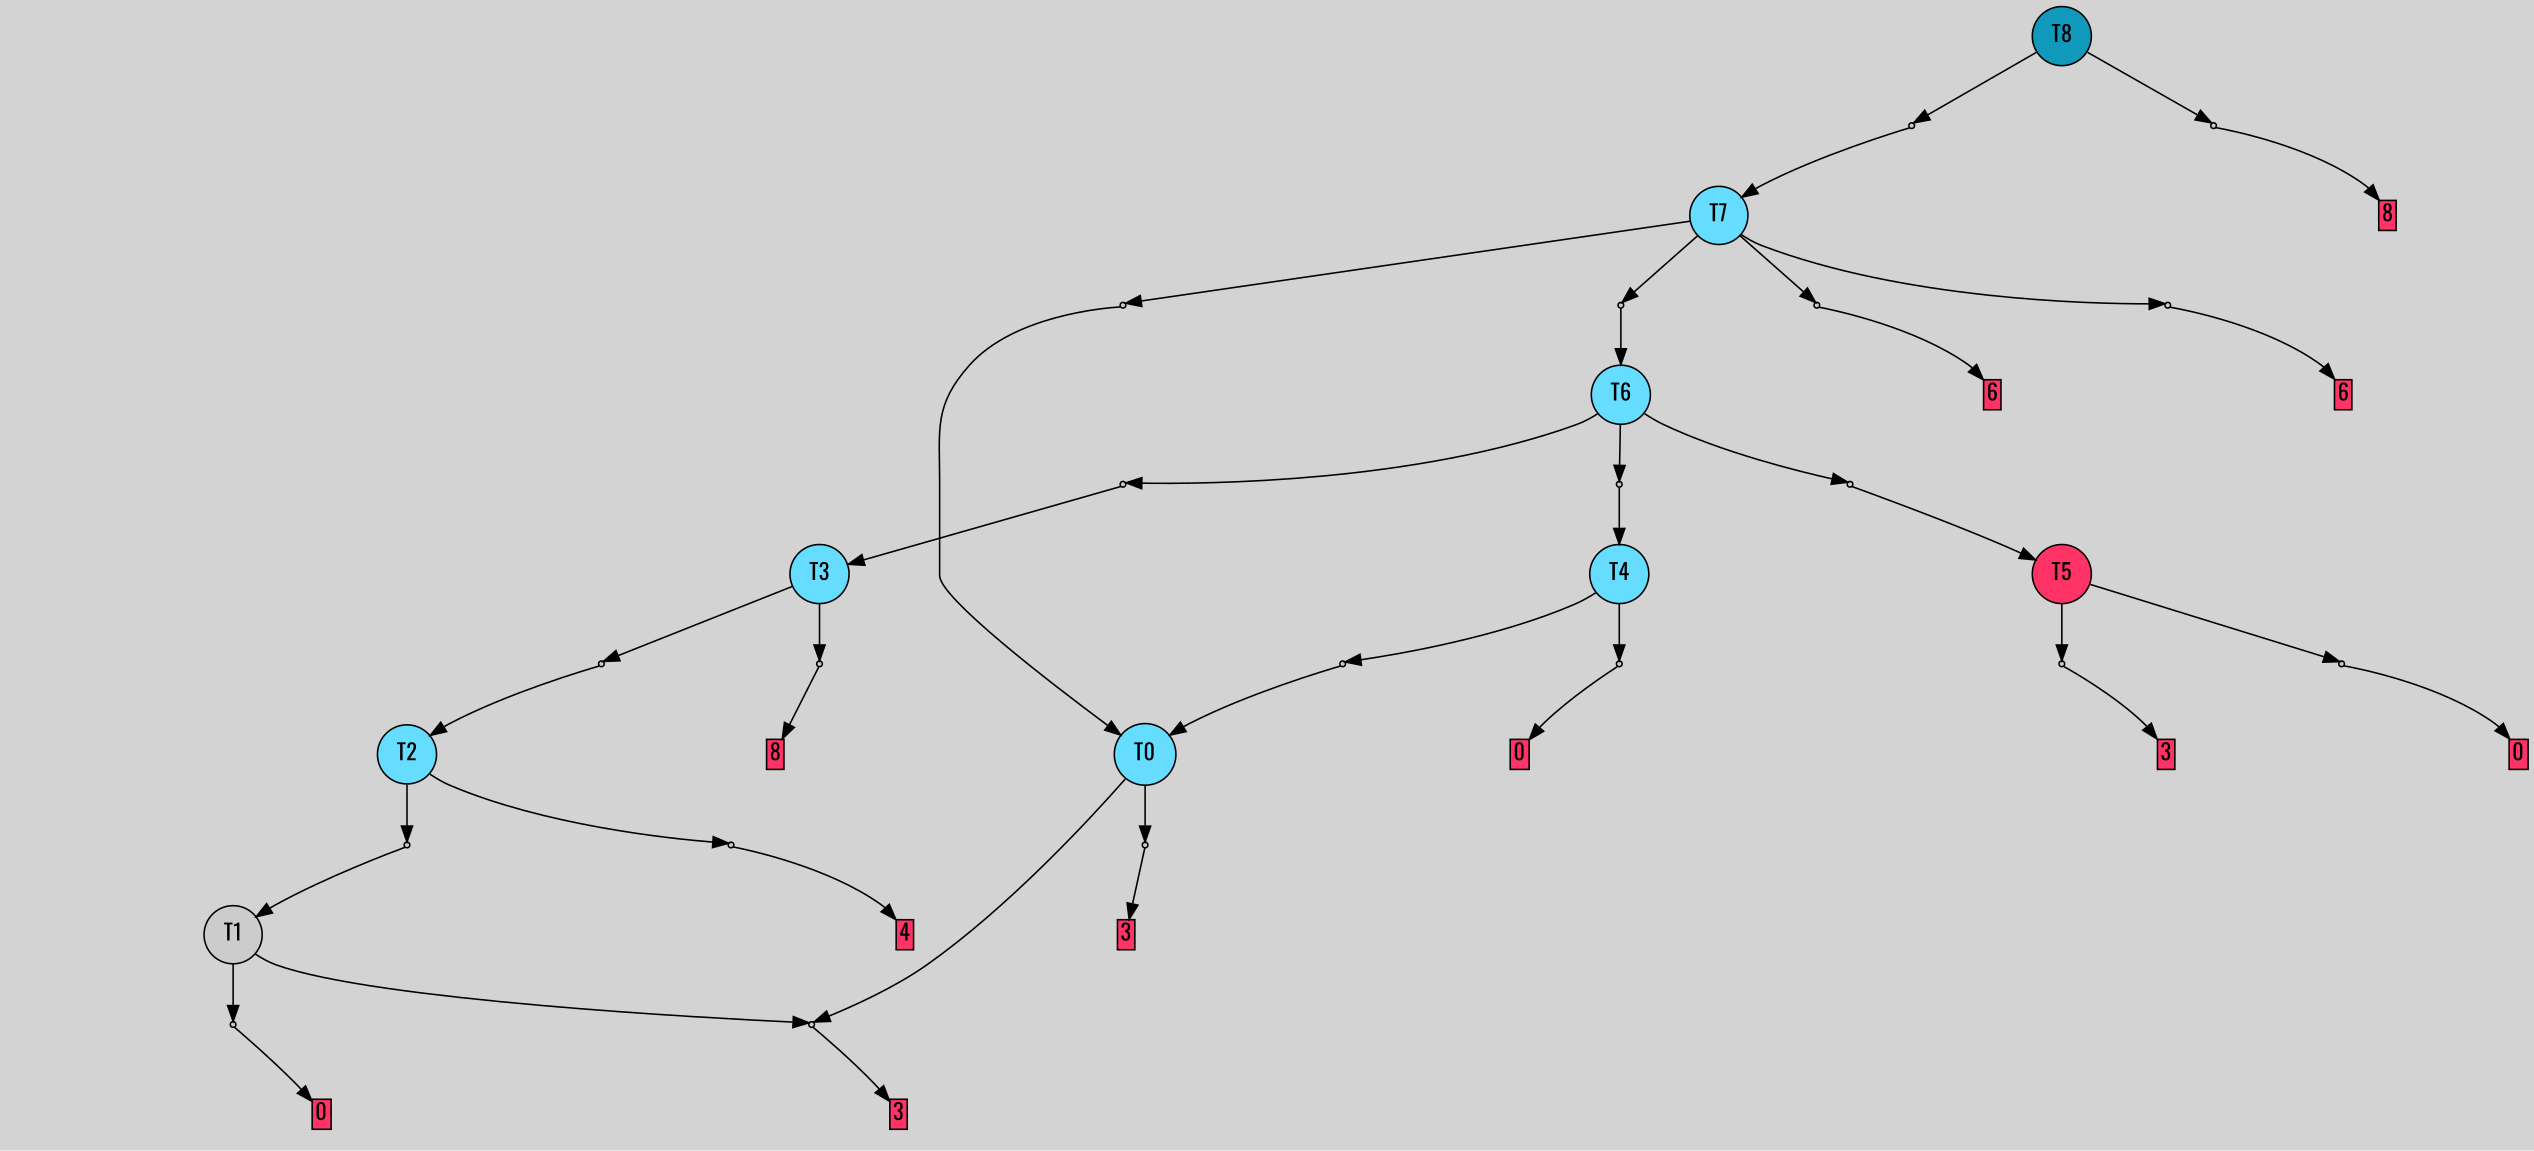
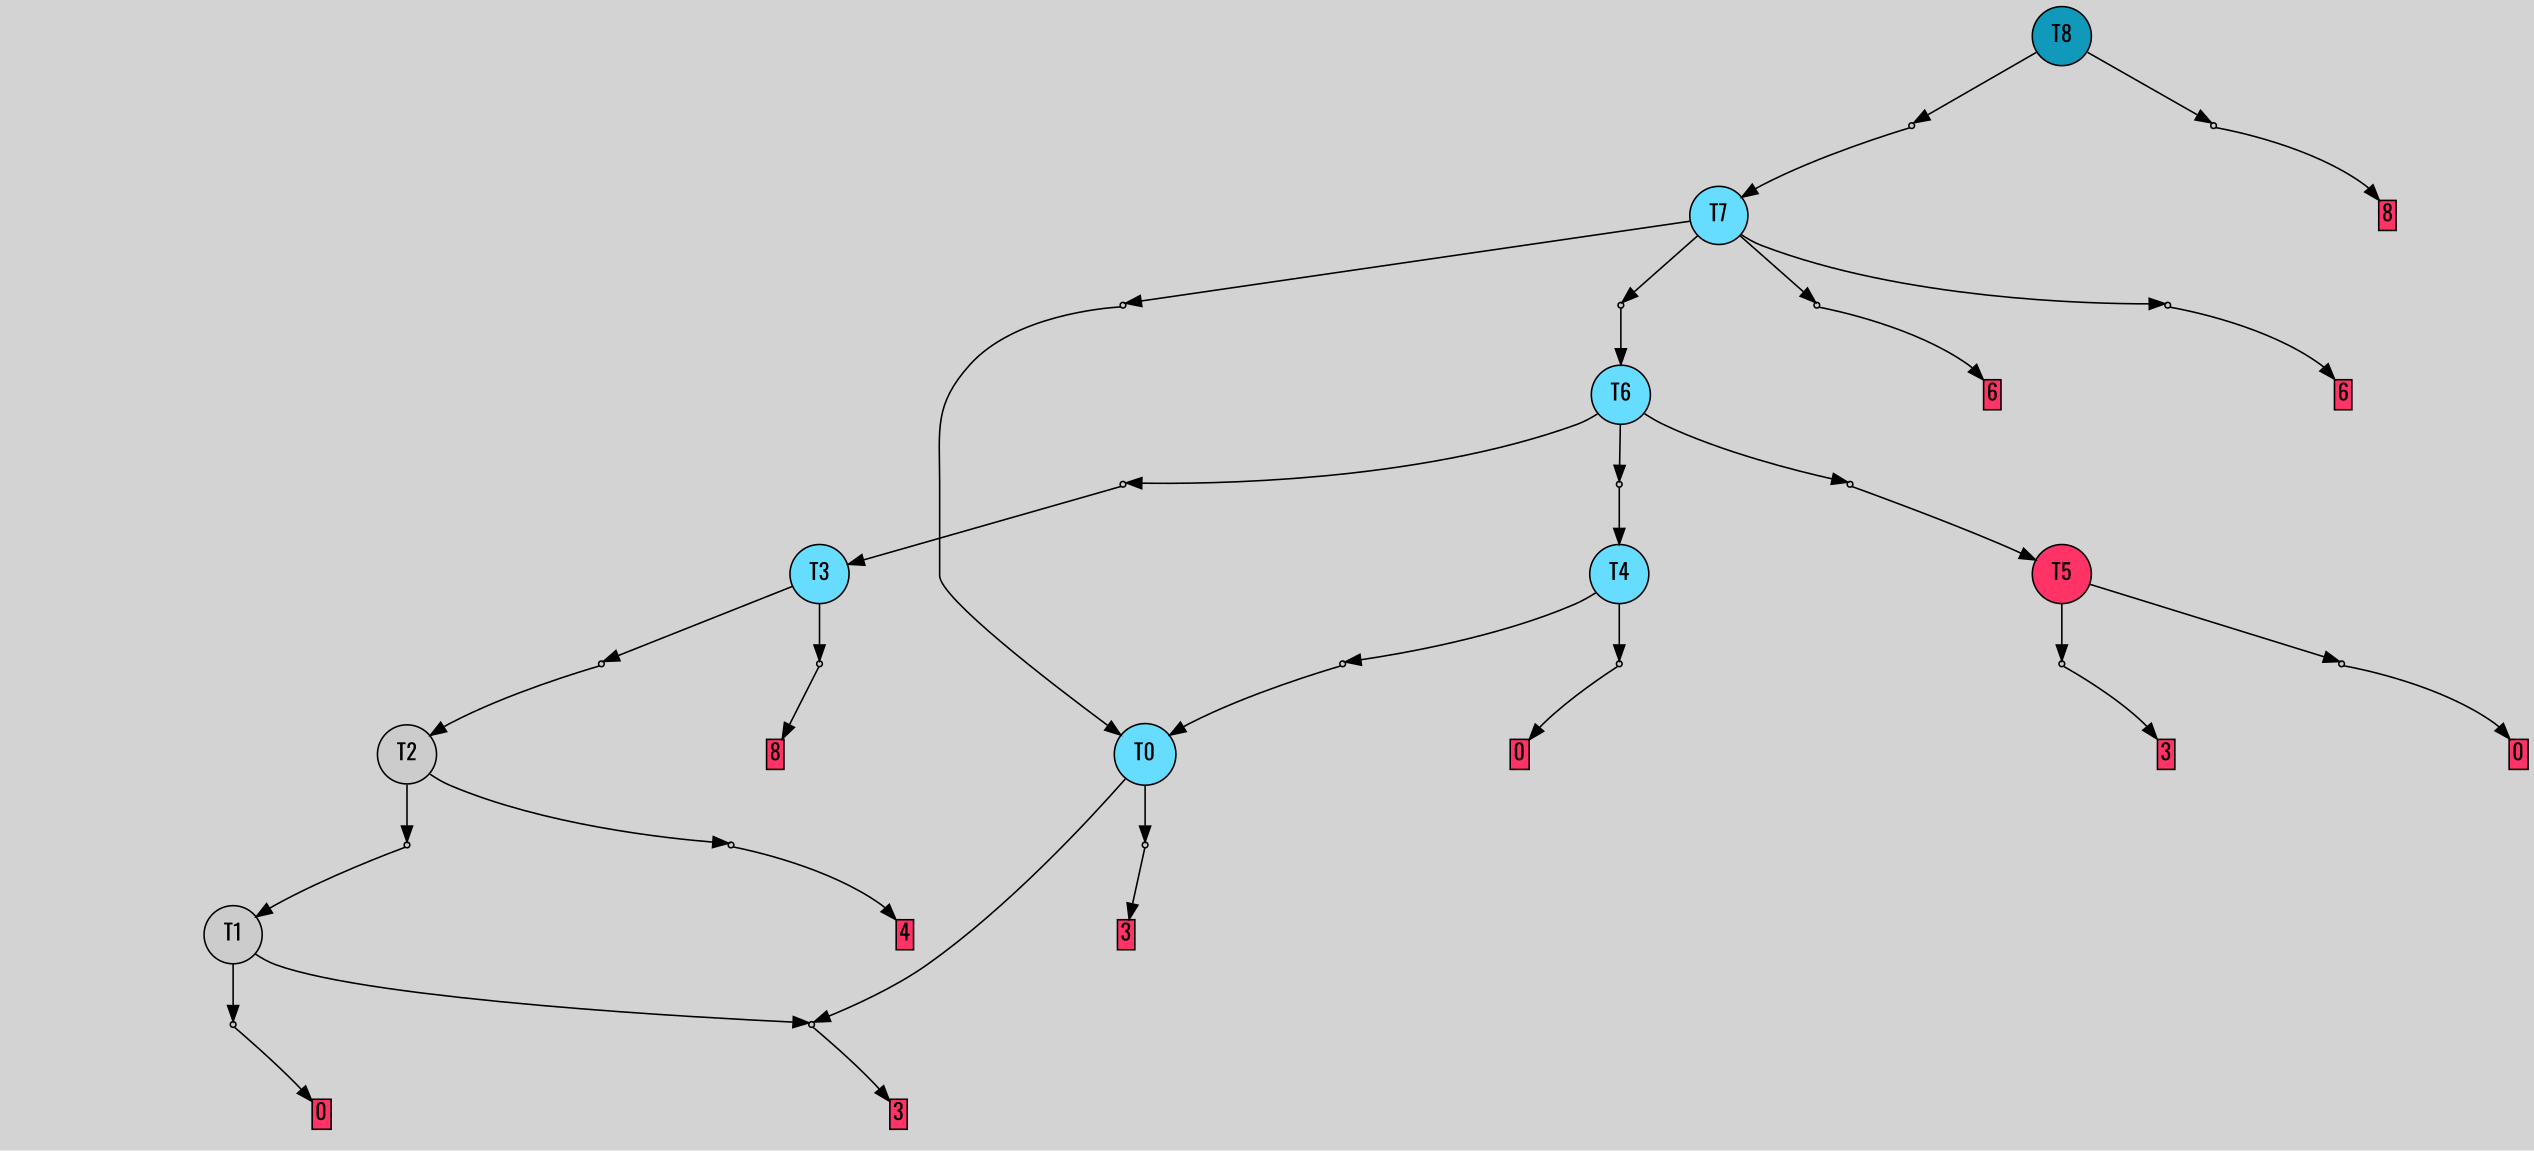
(407, 754) -> (407, 754)
